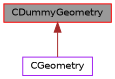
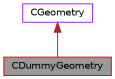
(58, 45) -> (58, 45)
